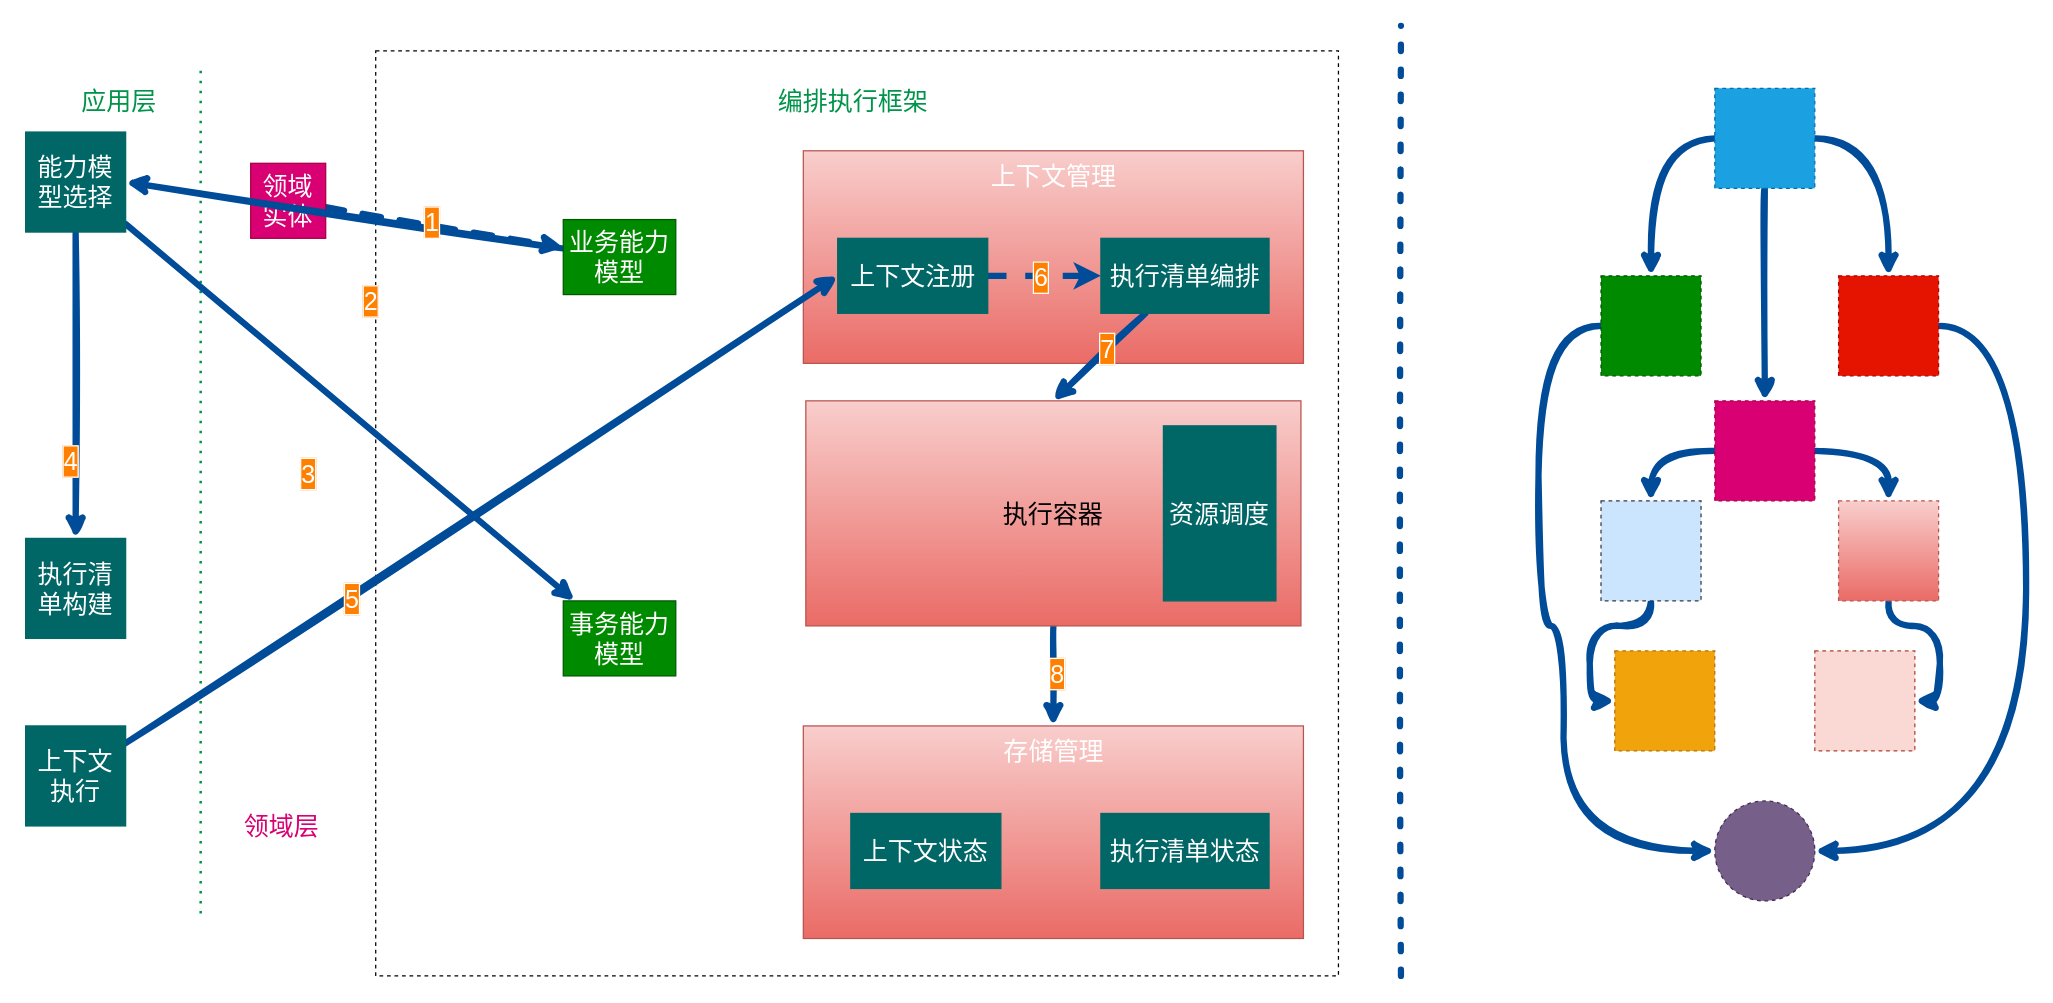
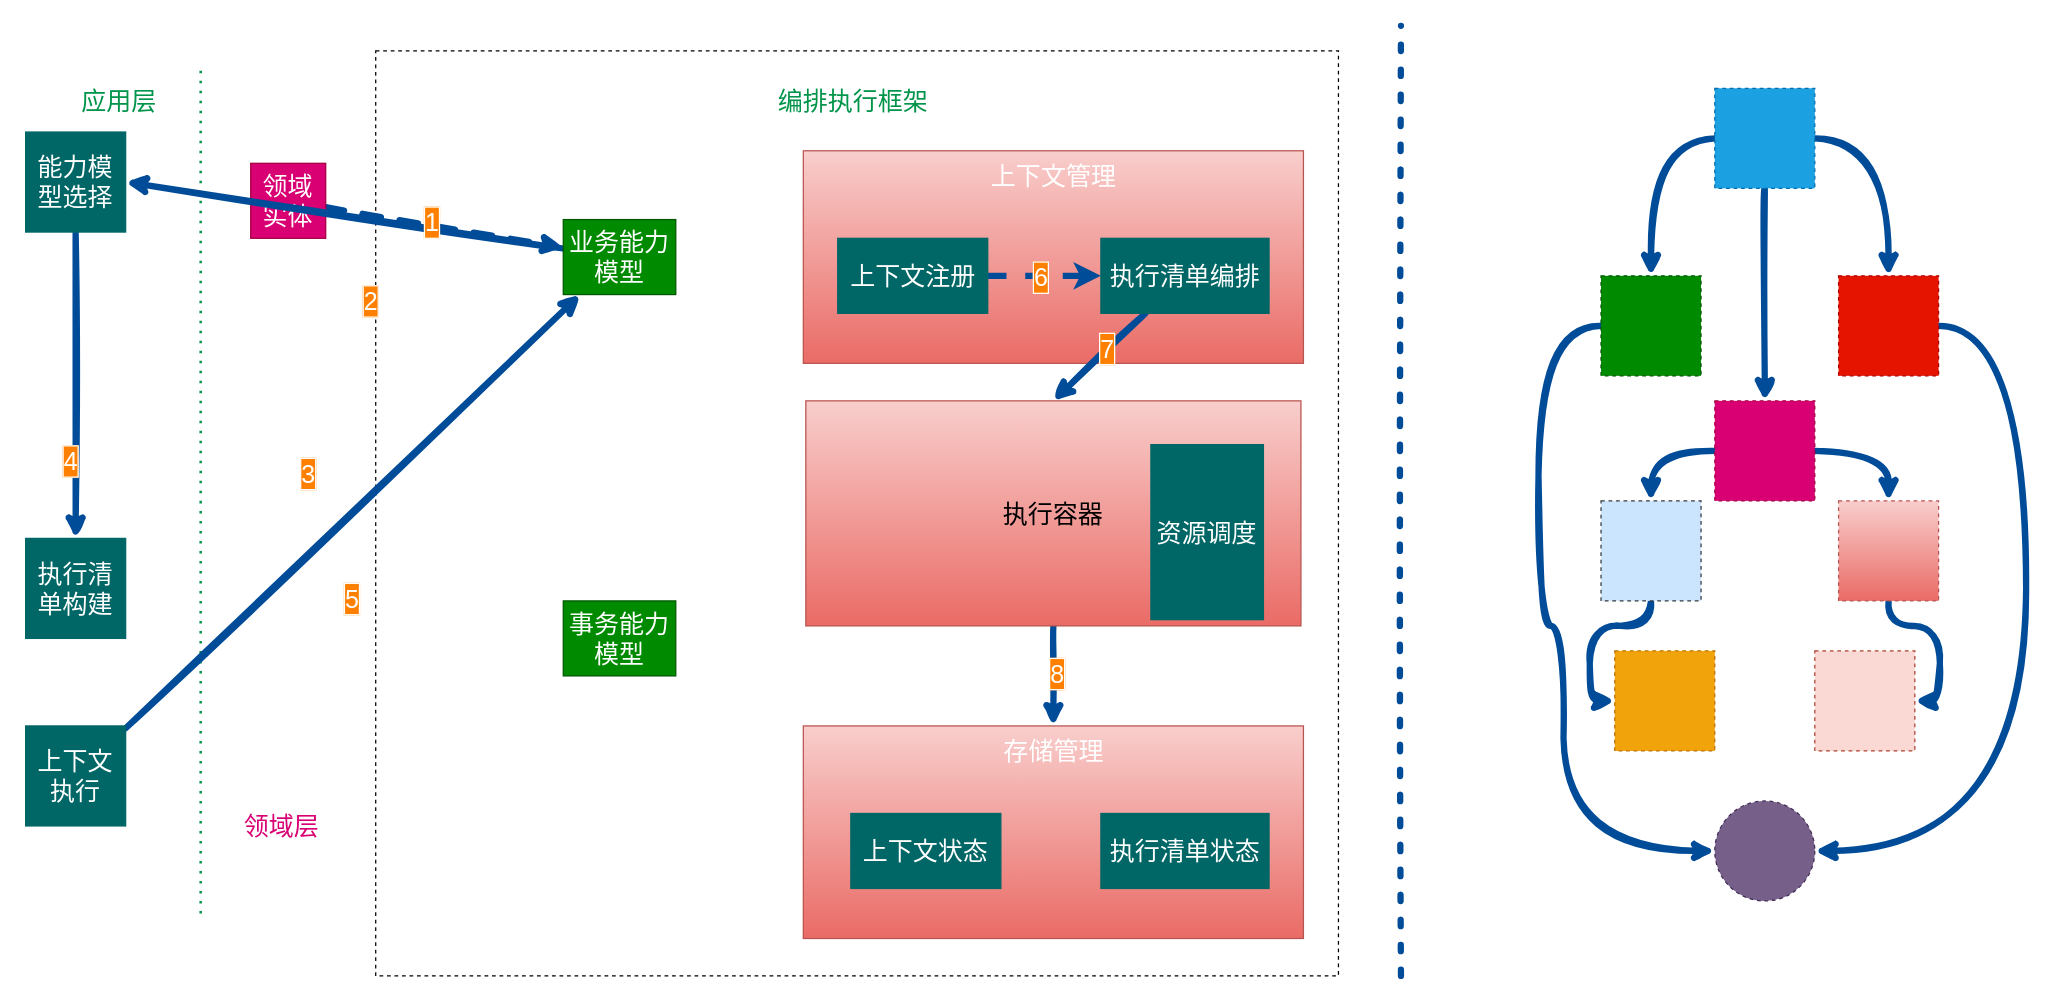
(344, 407) -> none
(591, 438) -> (347, 517)
(1219, 513) -> (1207, 532)
